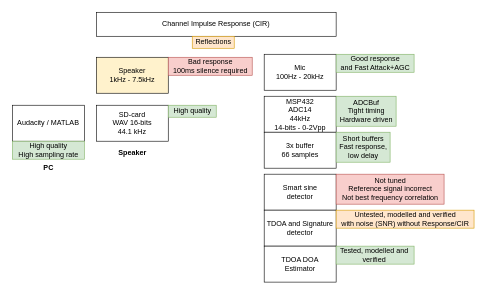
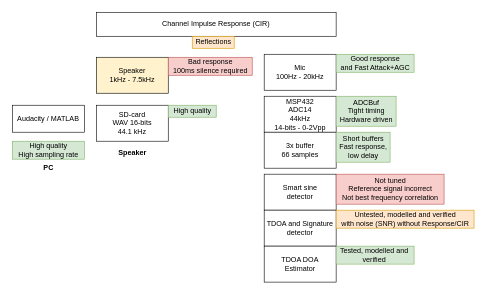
(48, 123) -> (48, 119)
